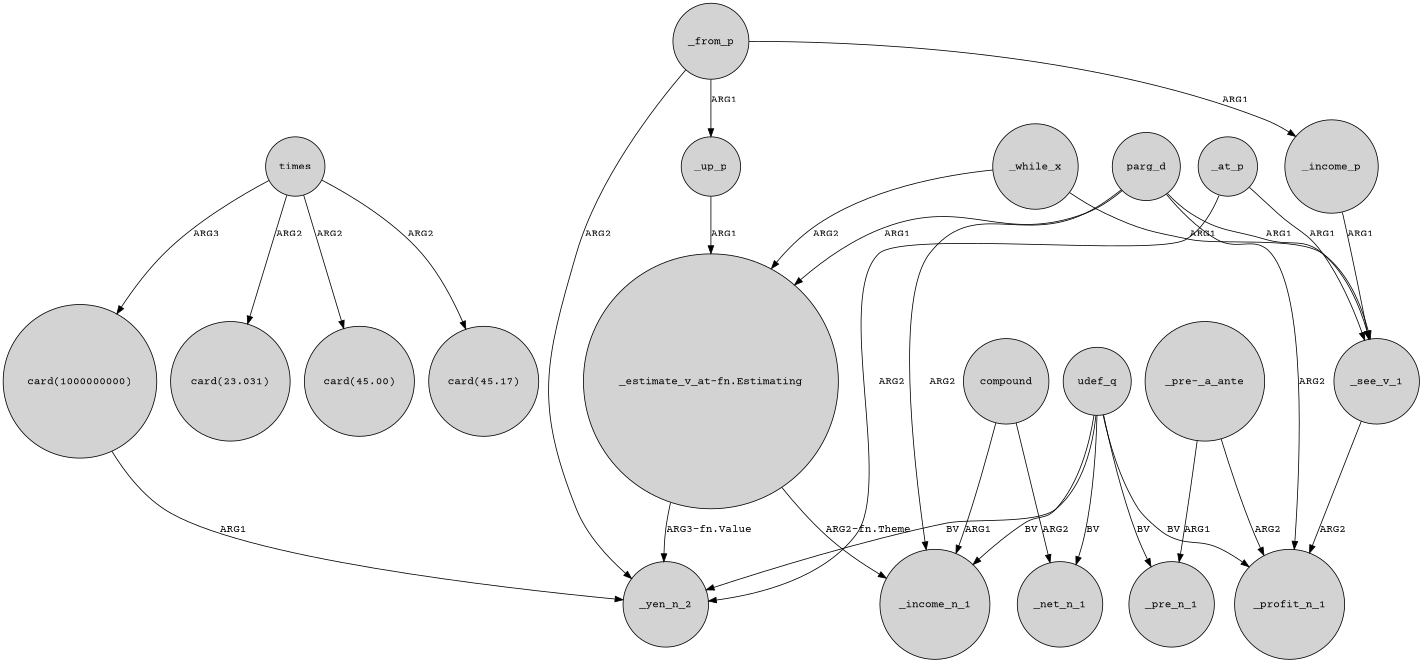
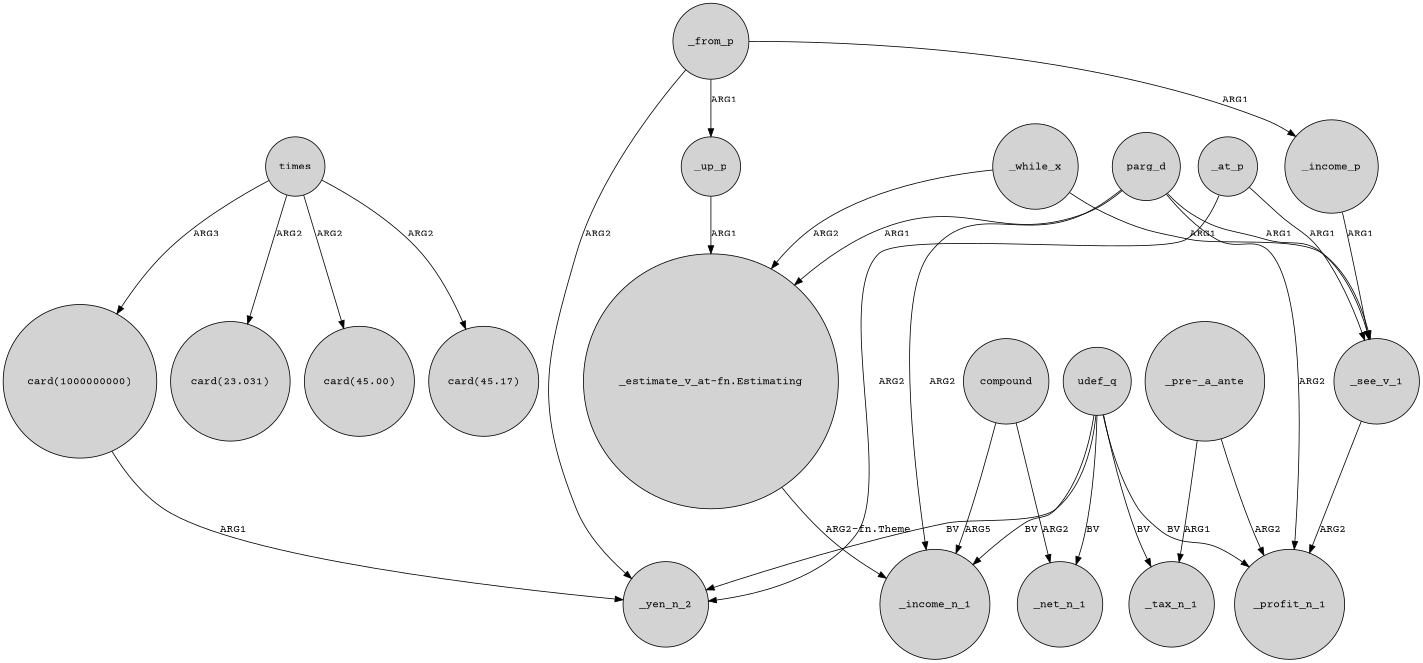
(666, 528) -> none
(978, 529) -> (978, 529)
(1172, 604) -> (1172, 604)
